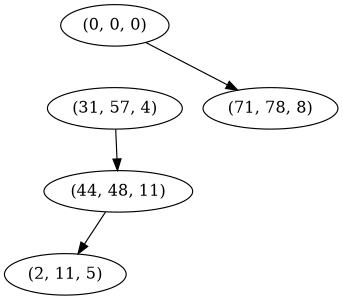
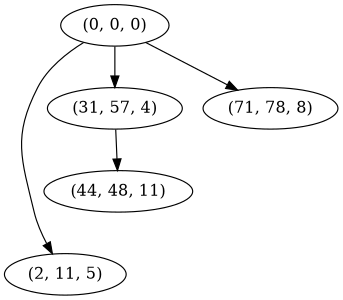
none -> (115, 61)
(95, 228) -> (22, 133)
